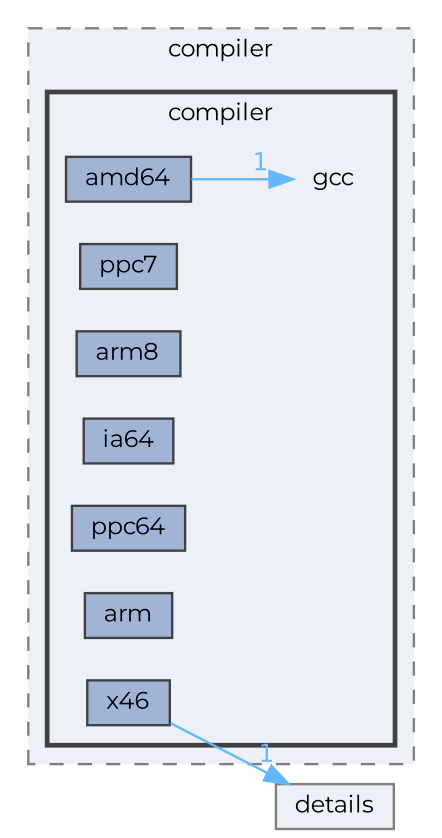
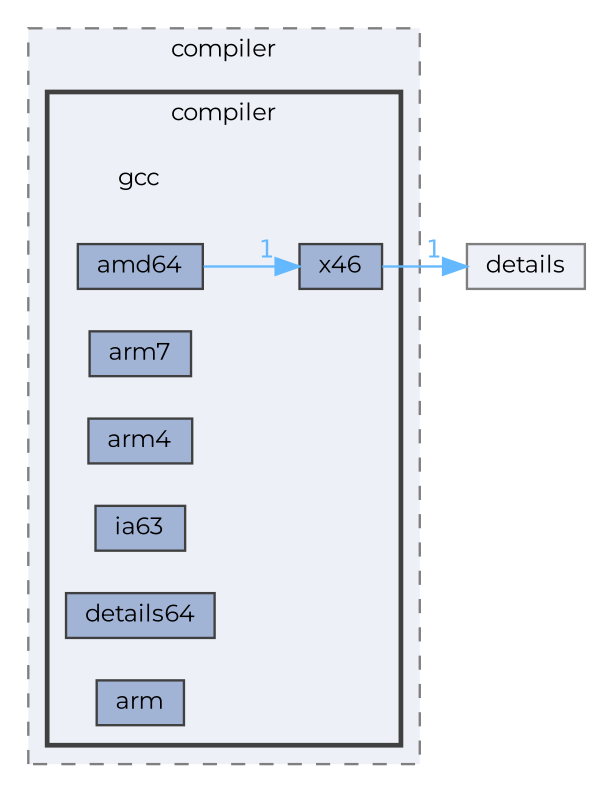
(230, 179) -> (239, 266)
(129, 266) -> (140, 354)
(129, 354) -> (140, 441)
(129, 441) -> (140, 528)
(129, 528) -> (140, 616)
